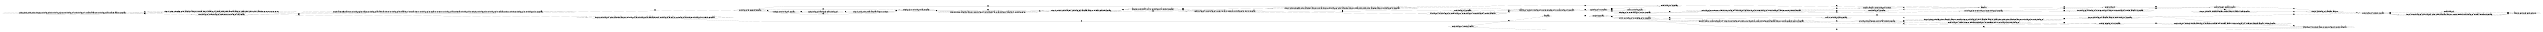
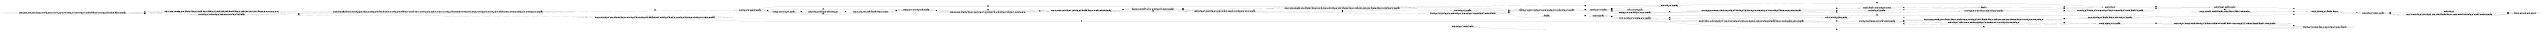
(1830, 6) -> (1891, 3)
(1508, 21) -> (1508, 13)
